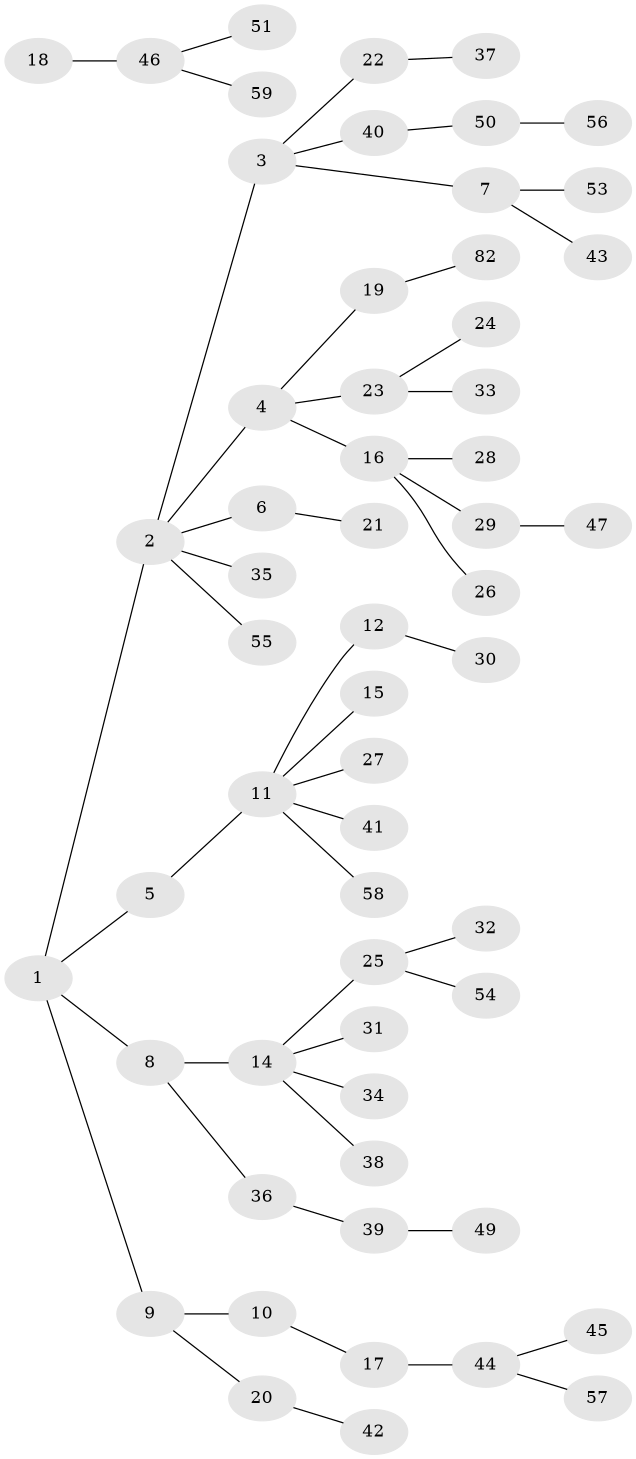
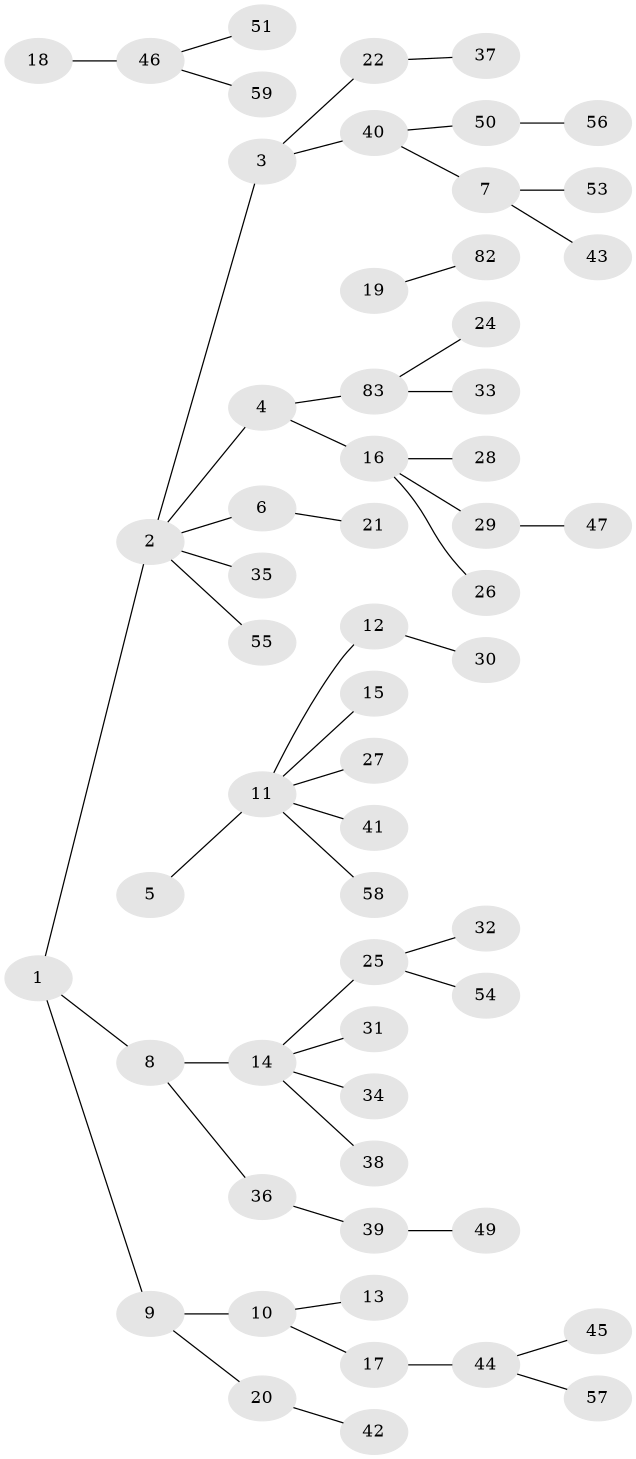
(374, 176) -> (430, 162)
(318, 349) -> none
(374, 392) -> (374, 392)
(94, 937) -> none
none -> (374, 1298)
